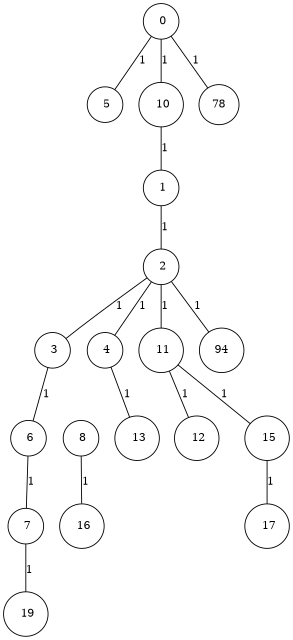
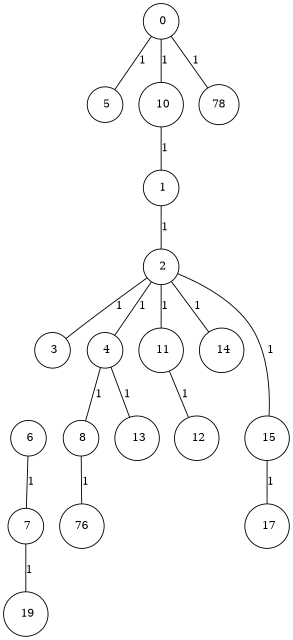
(222, 350) -> (222, 350)
(41, 394) -> none
none -> (93, 394)
(214, 394) -> (251, 327)
(82, 526) -> (82, 526)
